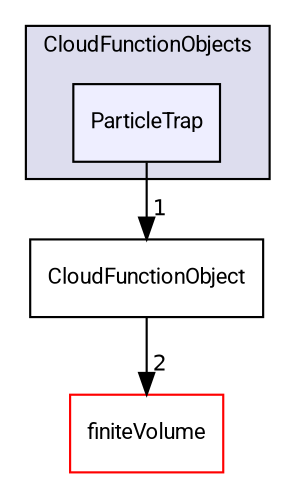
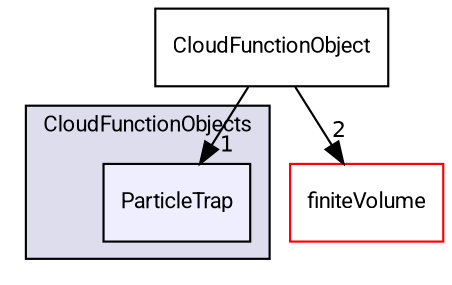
(147, 193) -> (228, 119)
